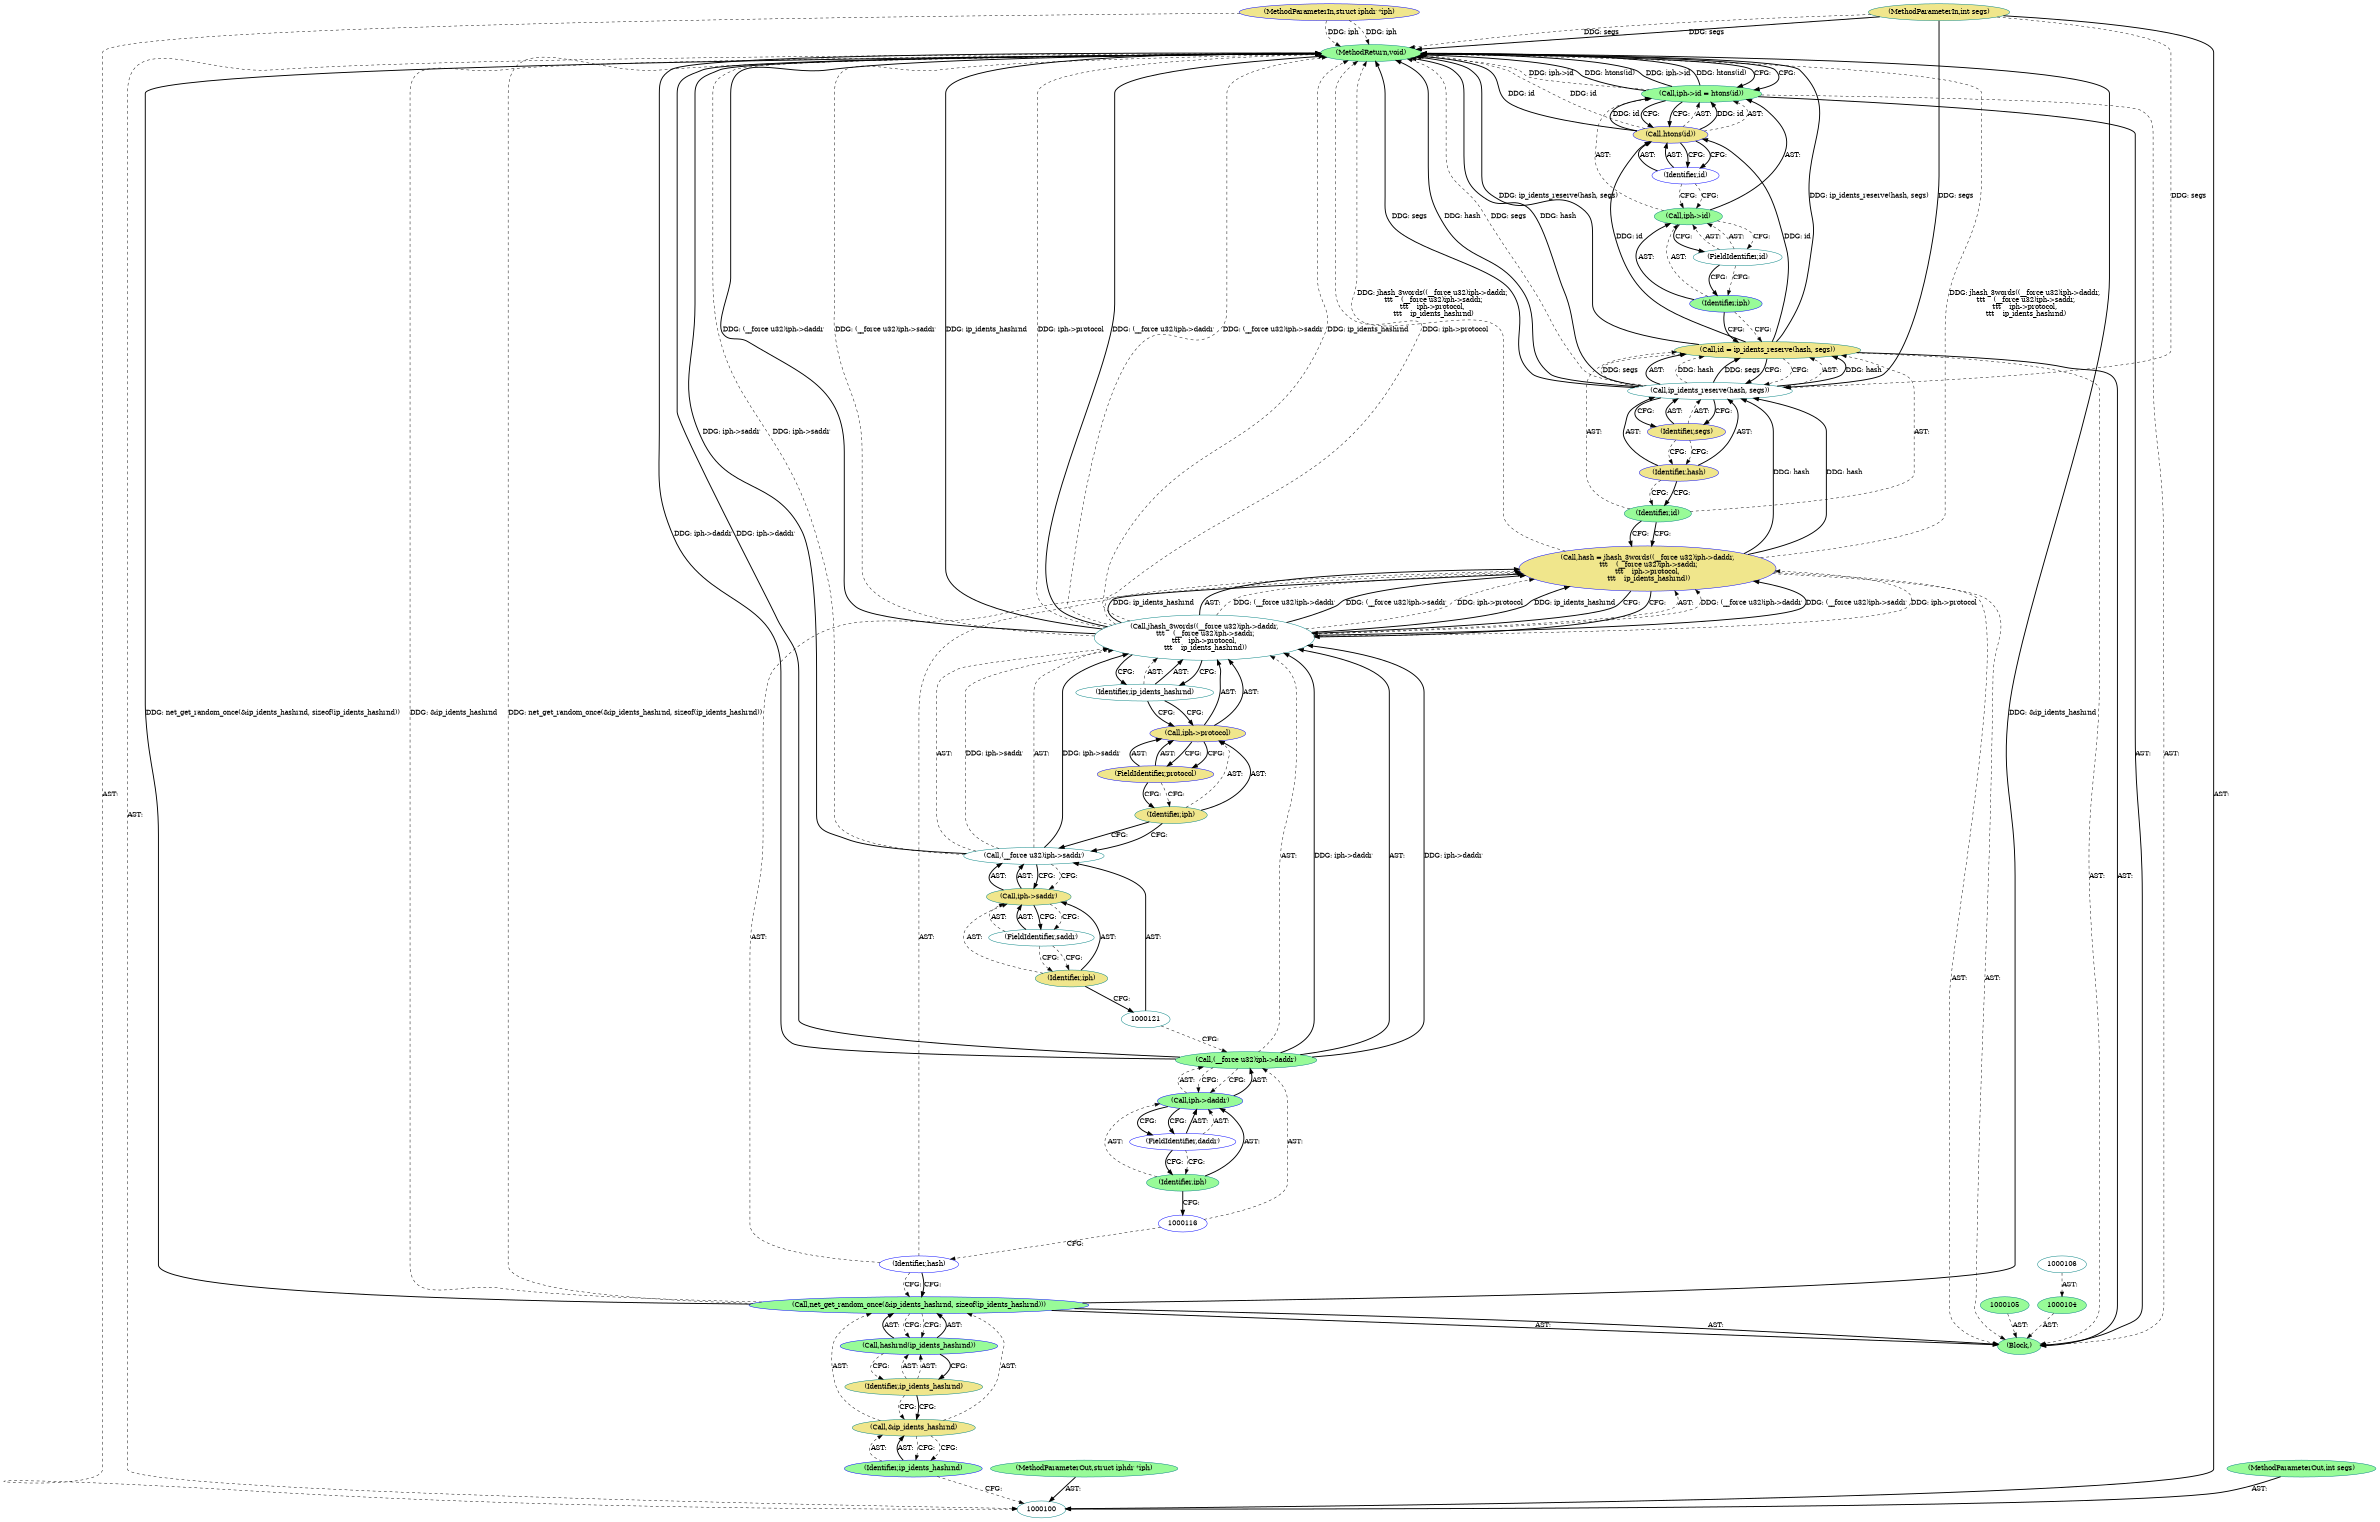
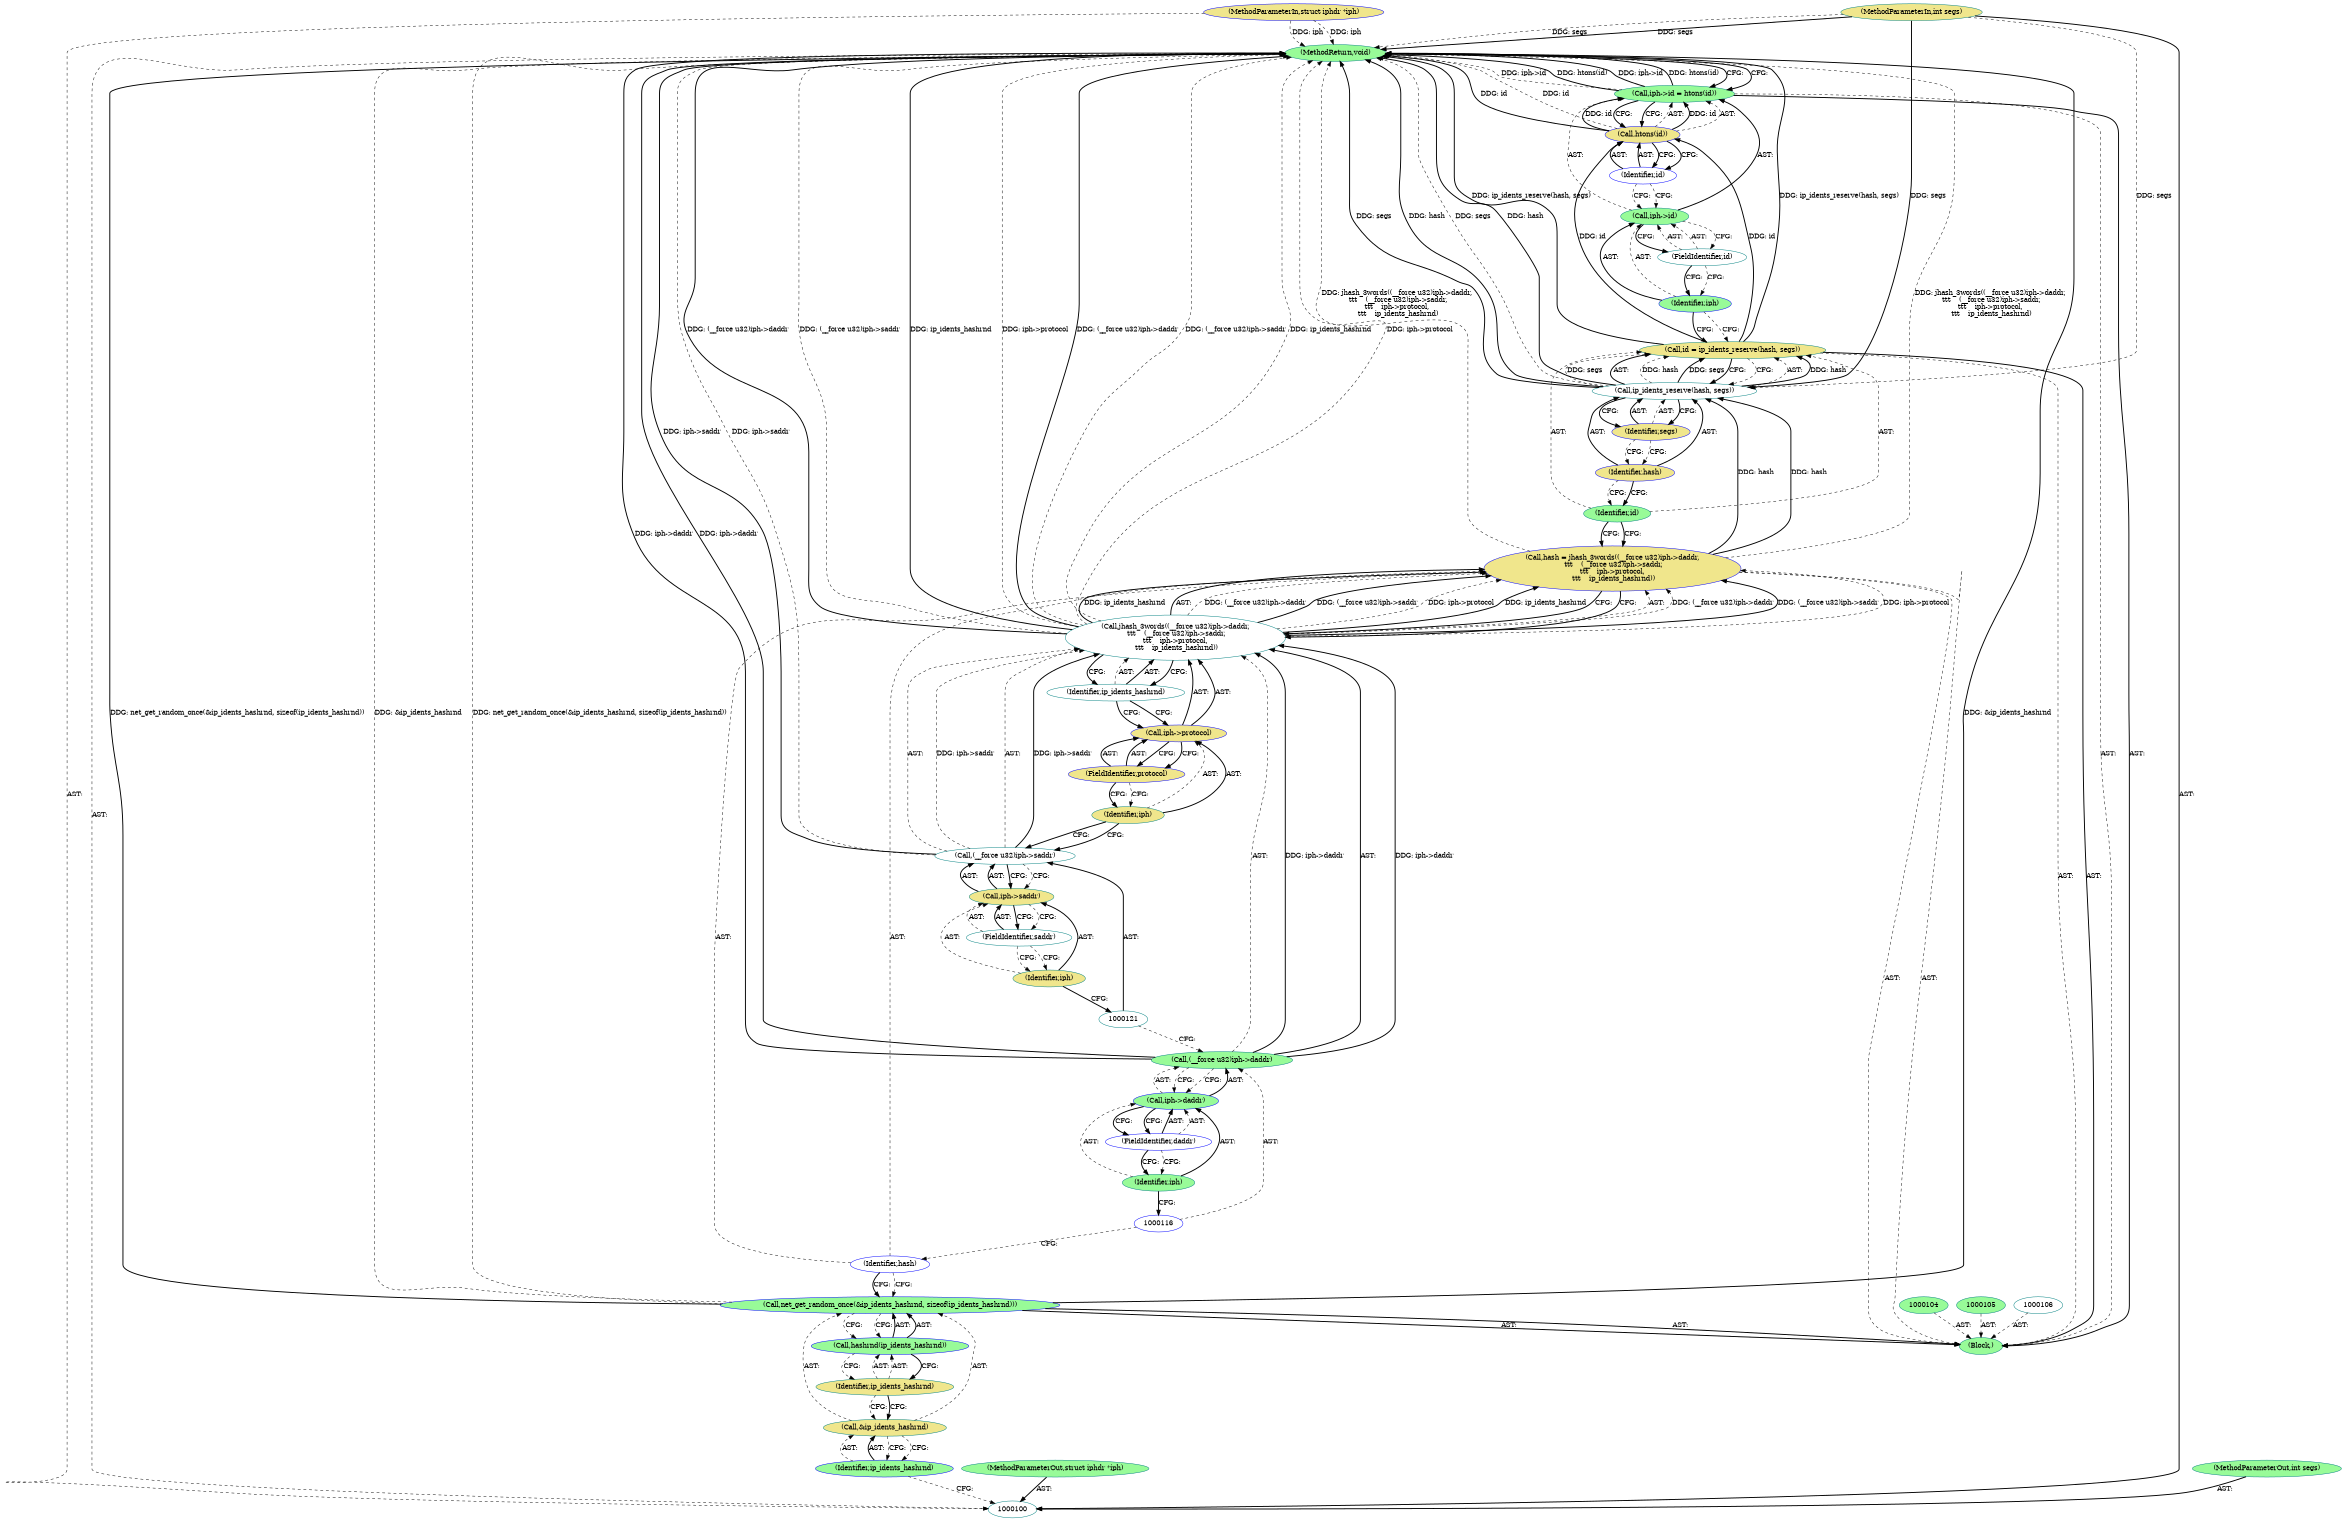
(2062, 1282) -> (2011, 1324)
